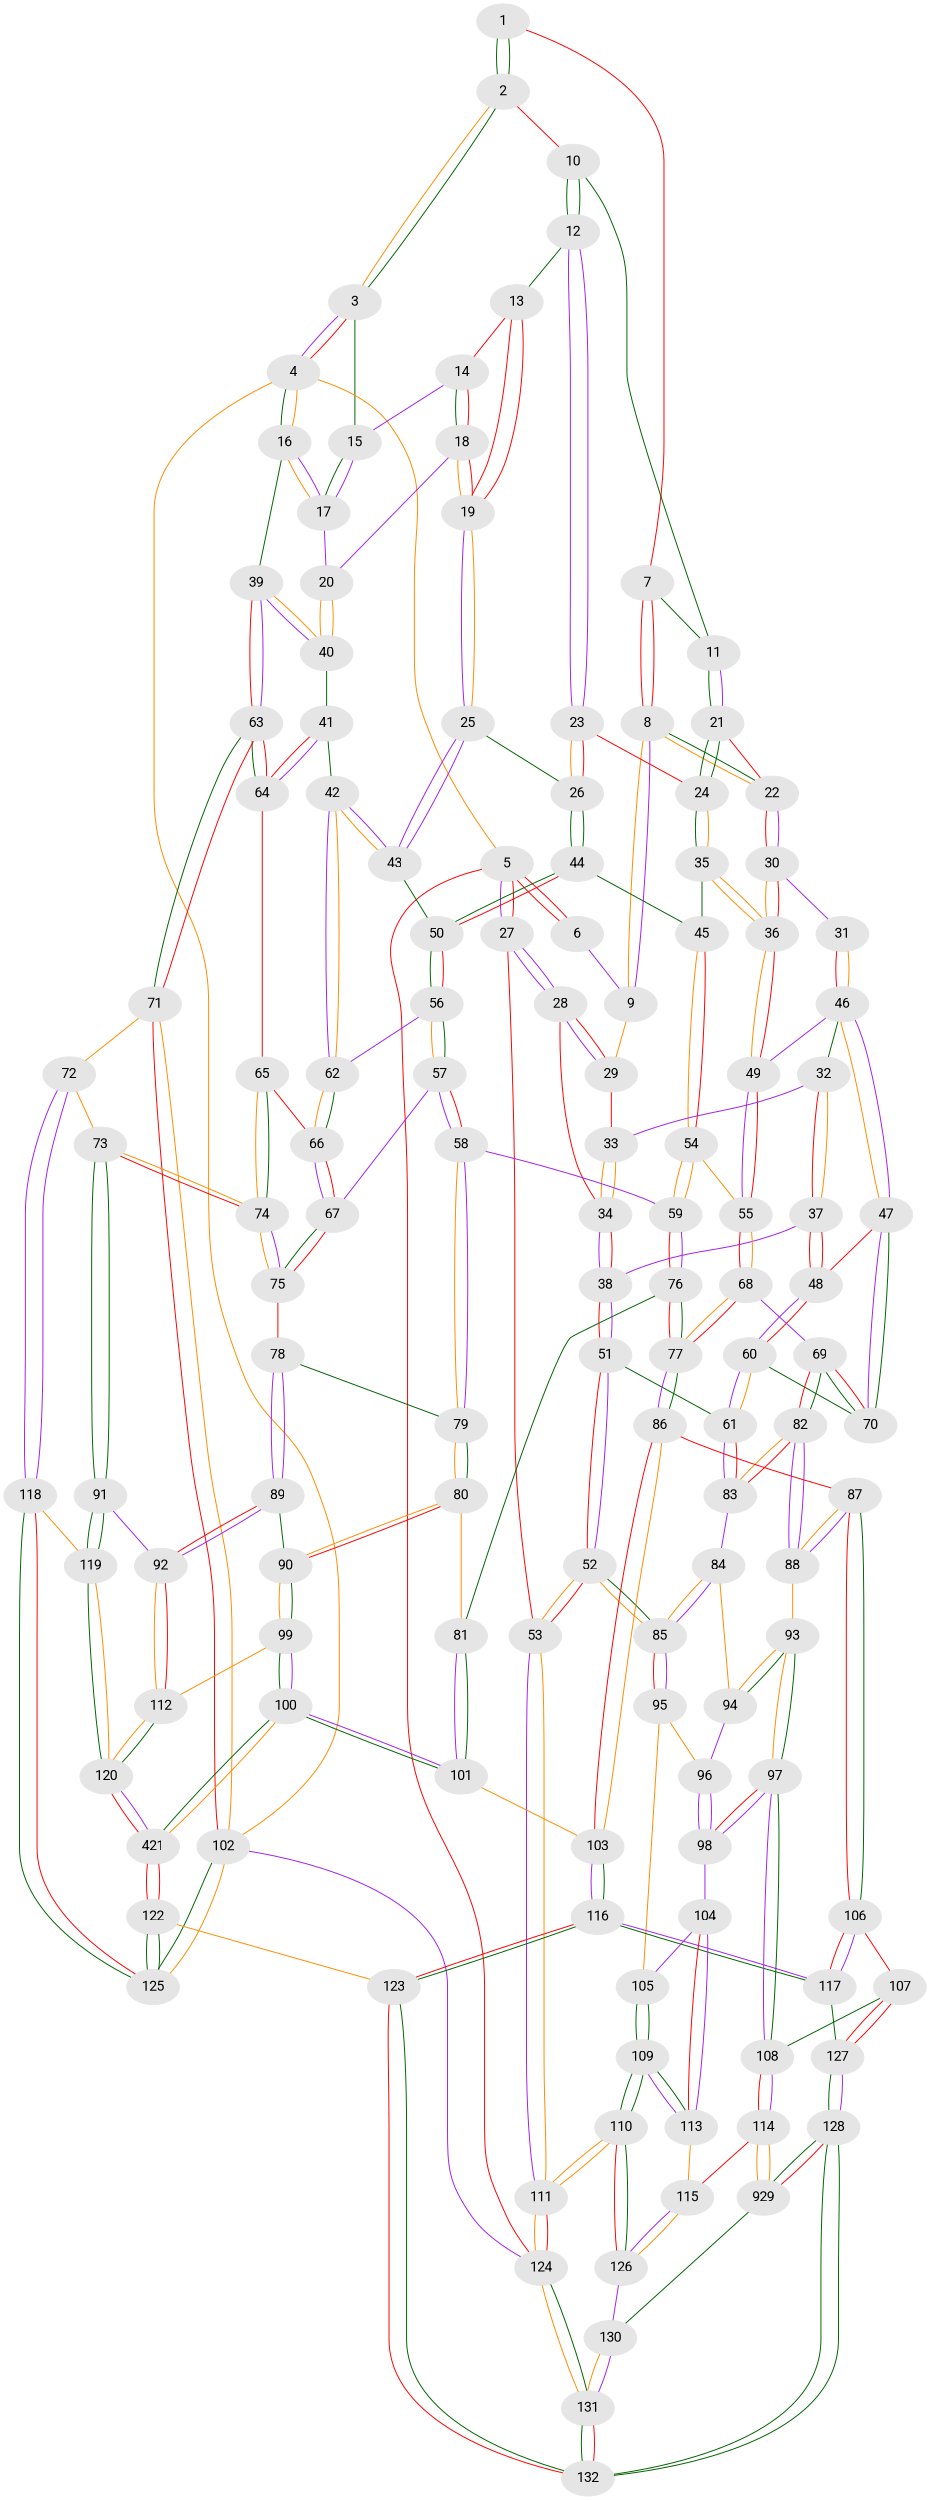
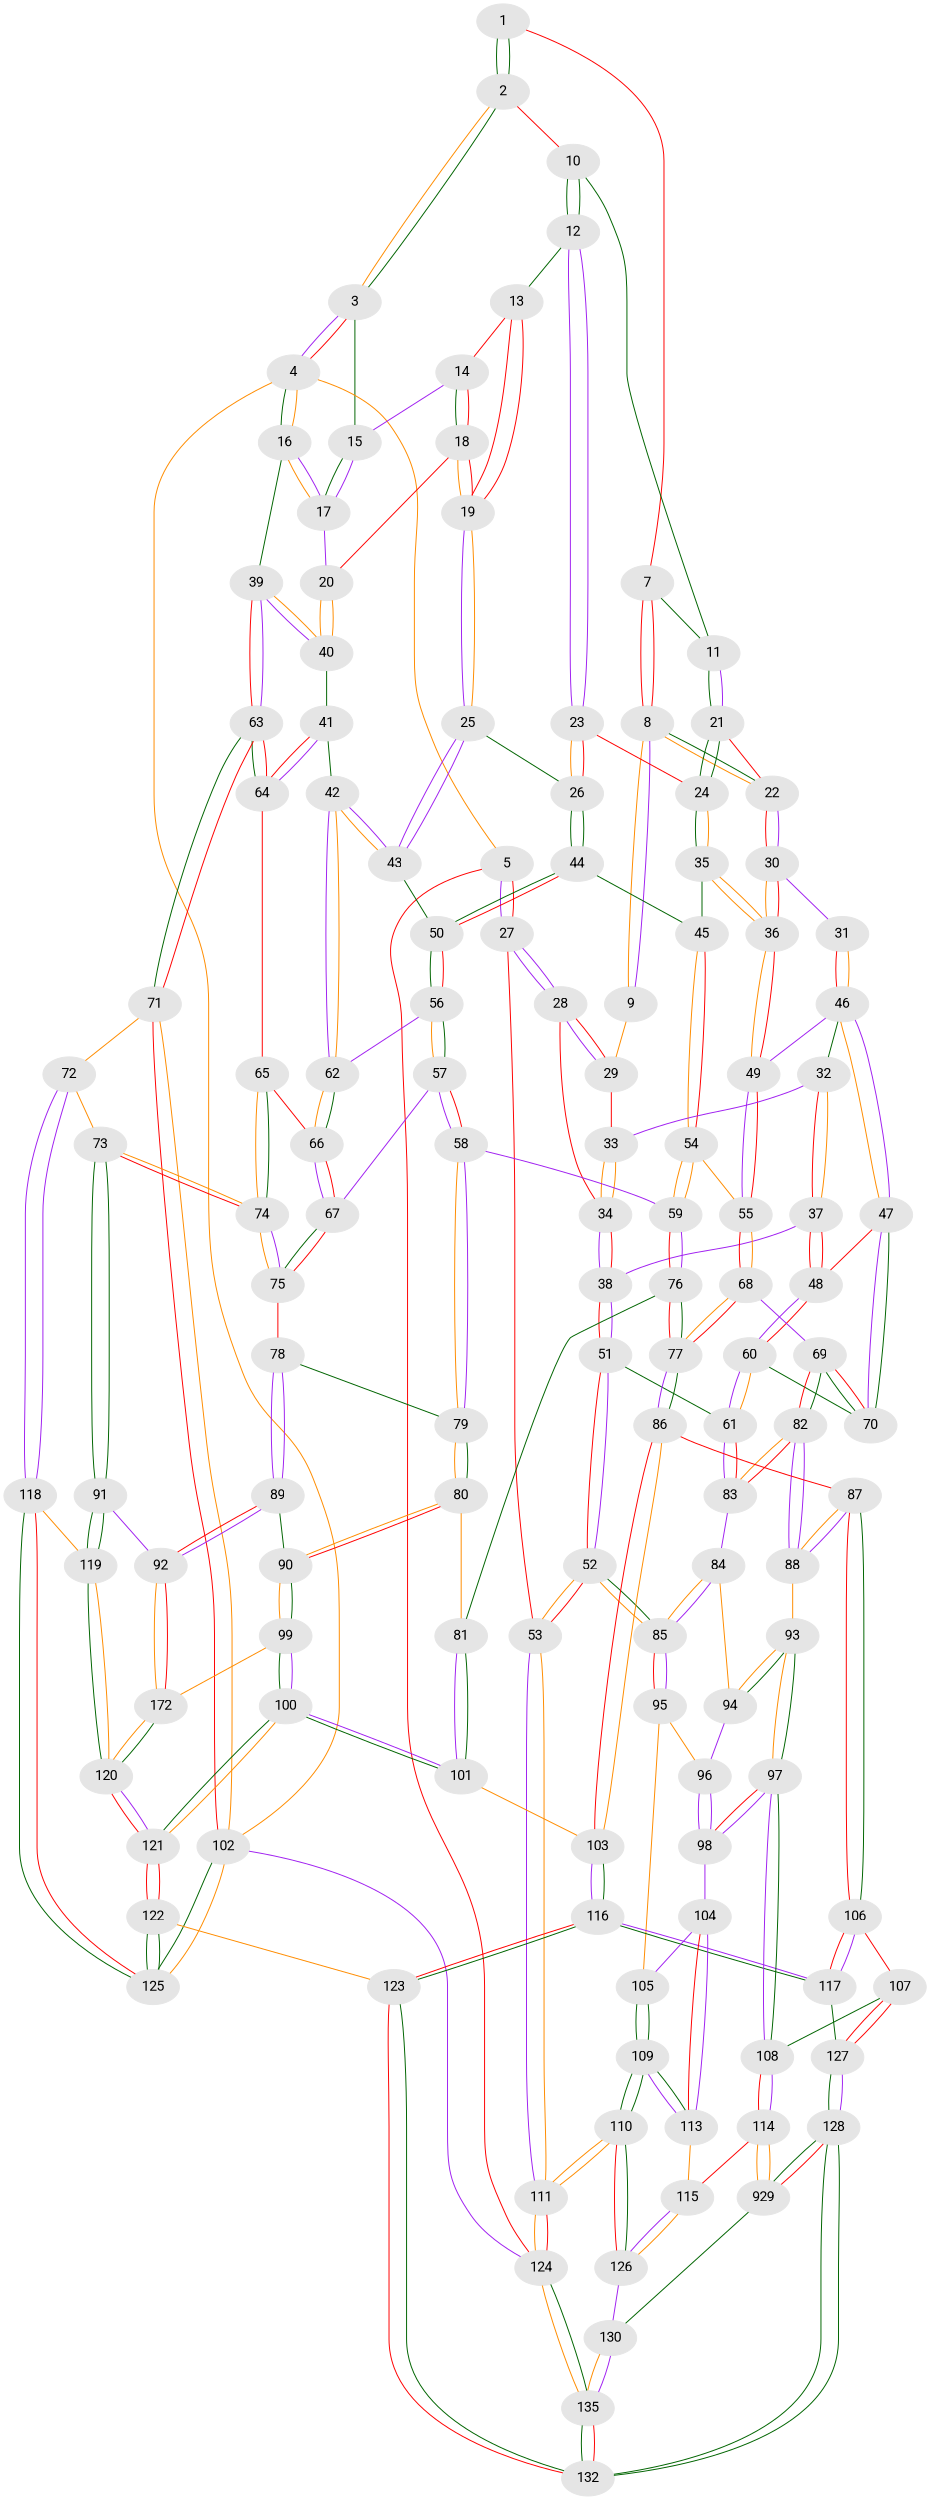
(394, 513) -> (394, 513)
(577, 934) -> none
(161, 1706) -> (161, 1706)
(153, 1847) -> (153, 1847)
(588, 2408) -> (588, 2408)
